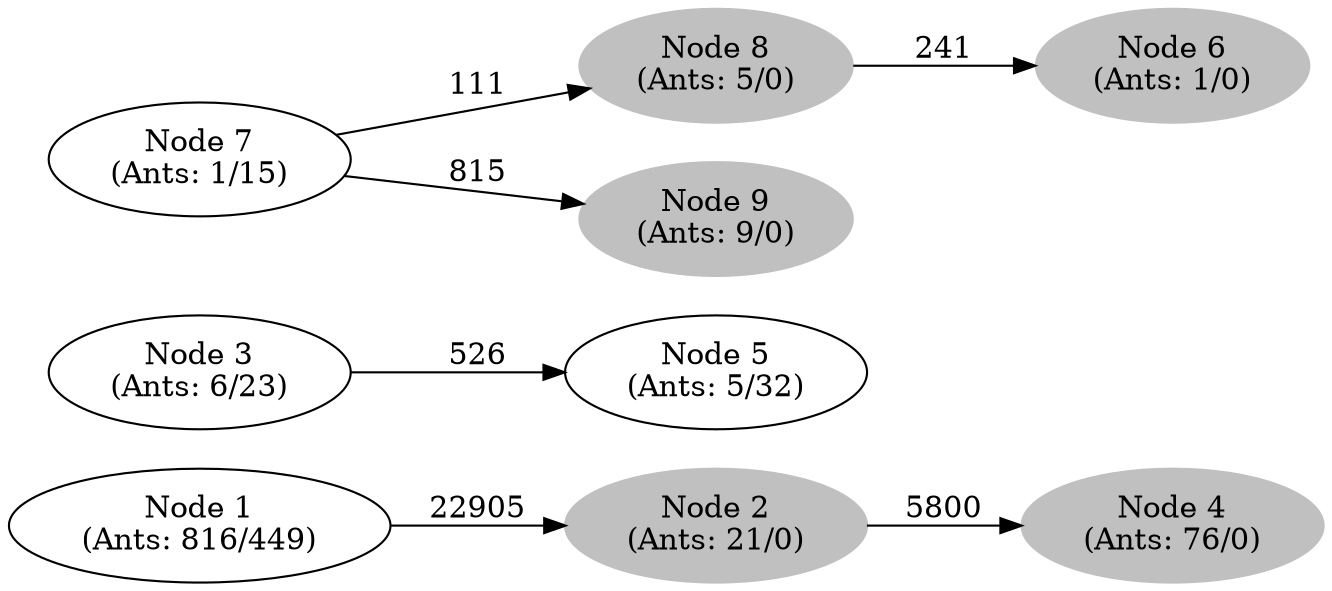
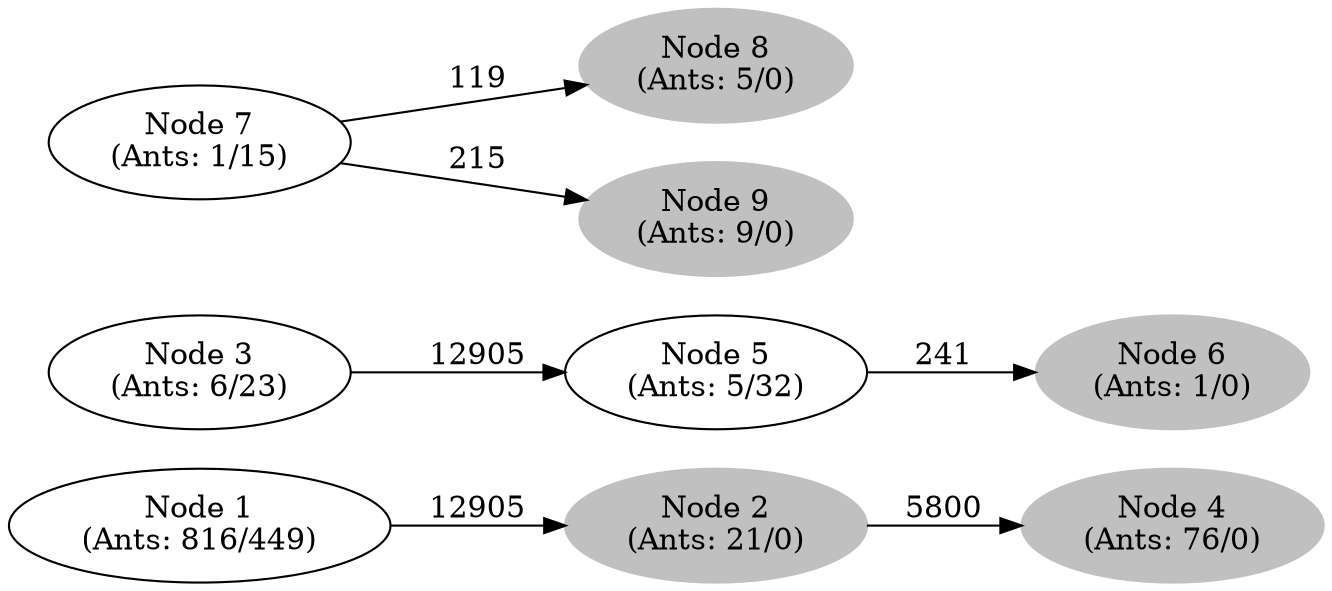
(933, 66) -> (940, 372)
(478, 86) -> (478, 80)
(478, 173) -> (478, 160)
(478, 356) -> (478, 356)
(478, 510) -> (478, 510)
